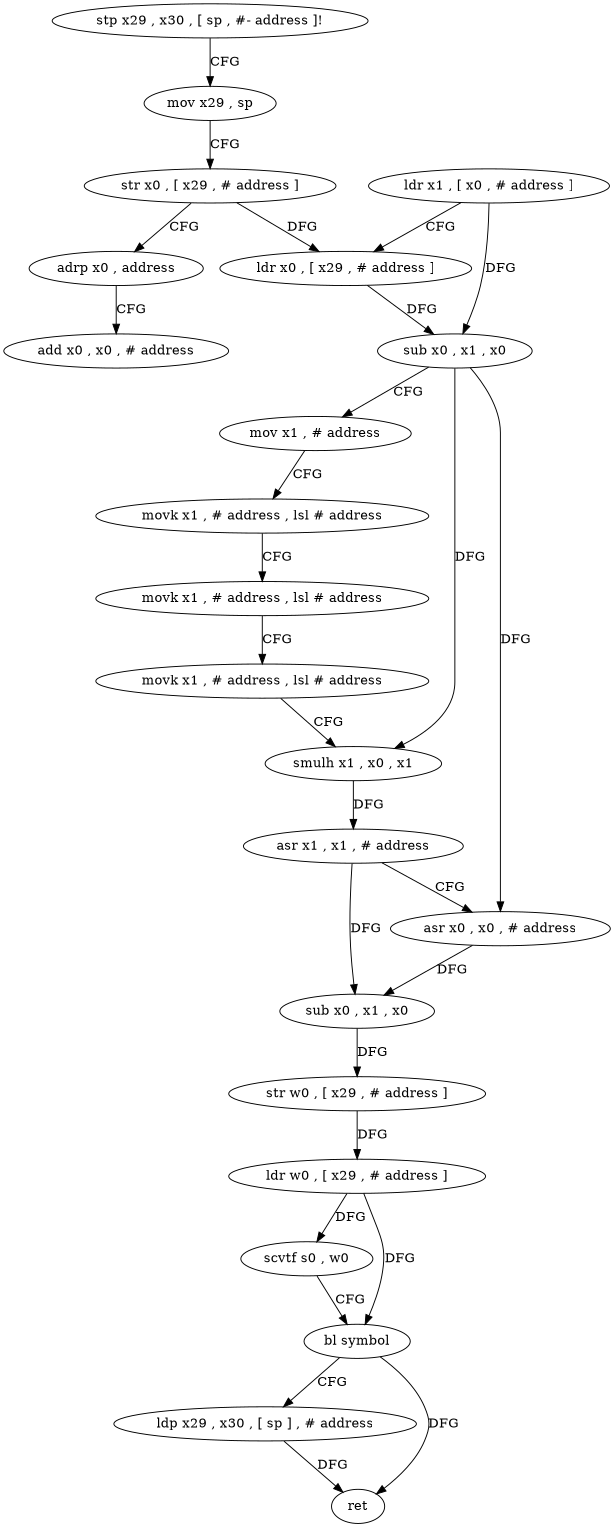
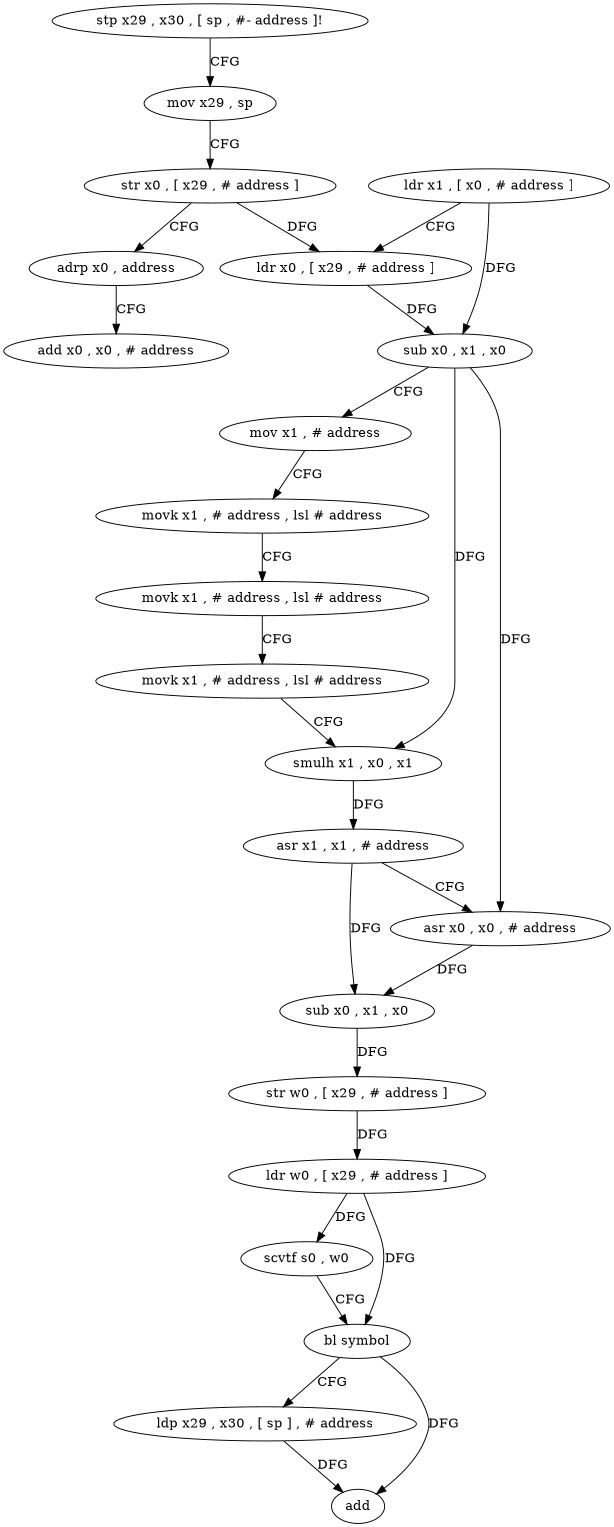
(358, 1506) -> (358, 1506)
